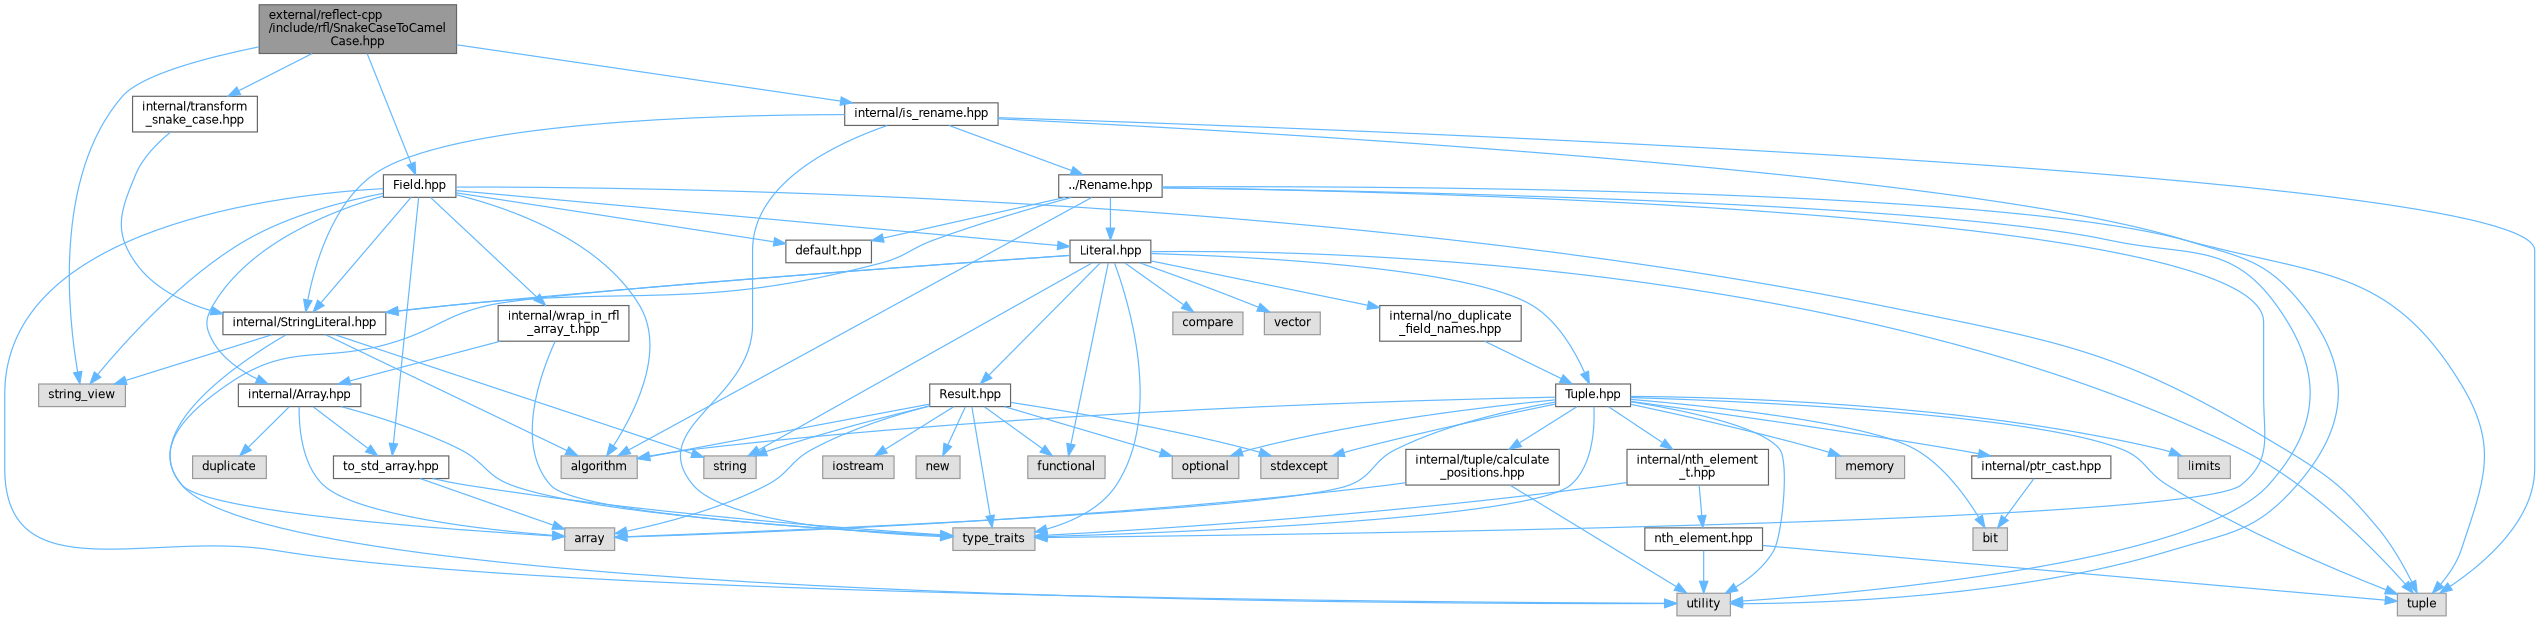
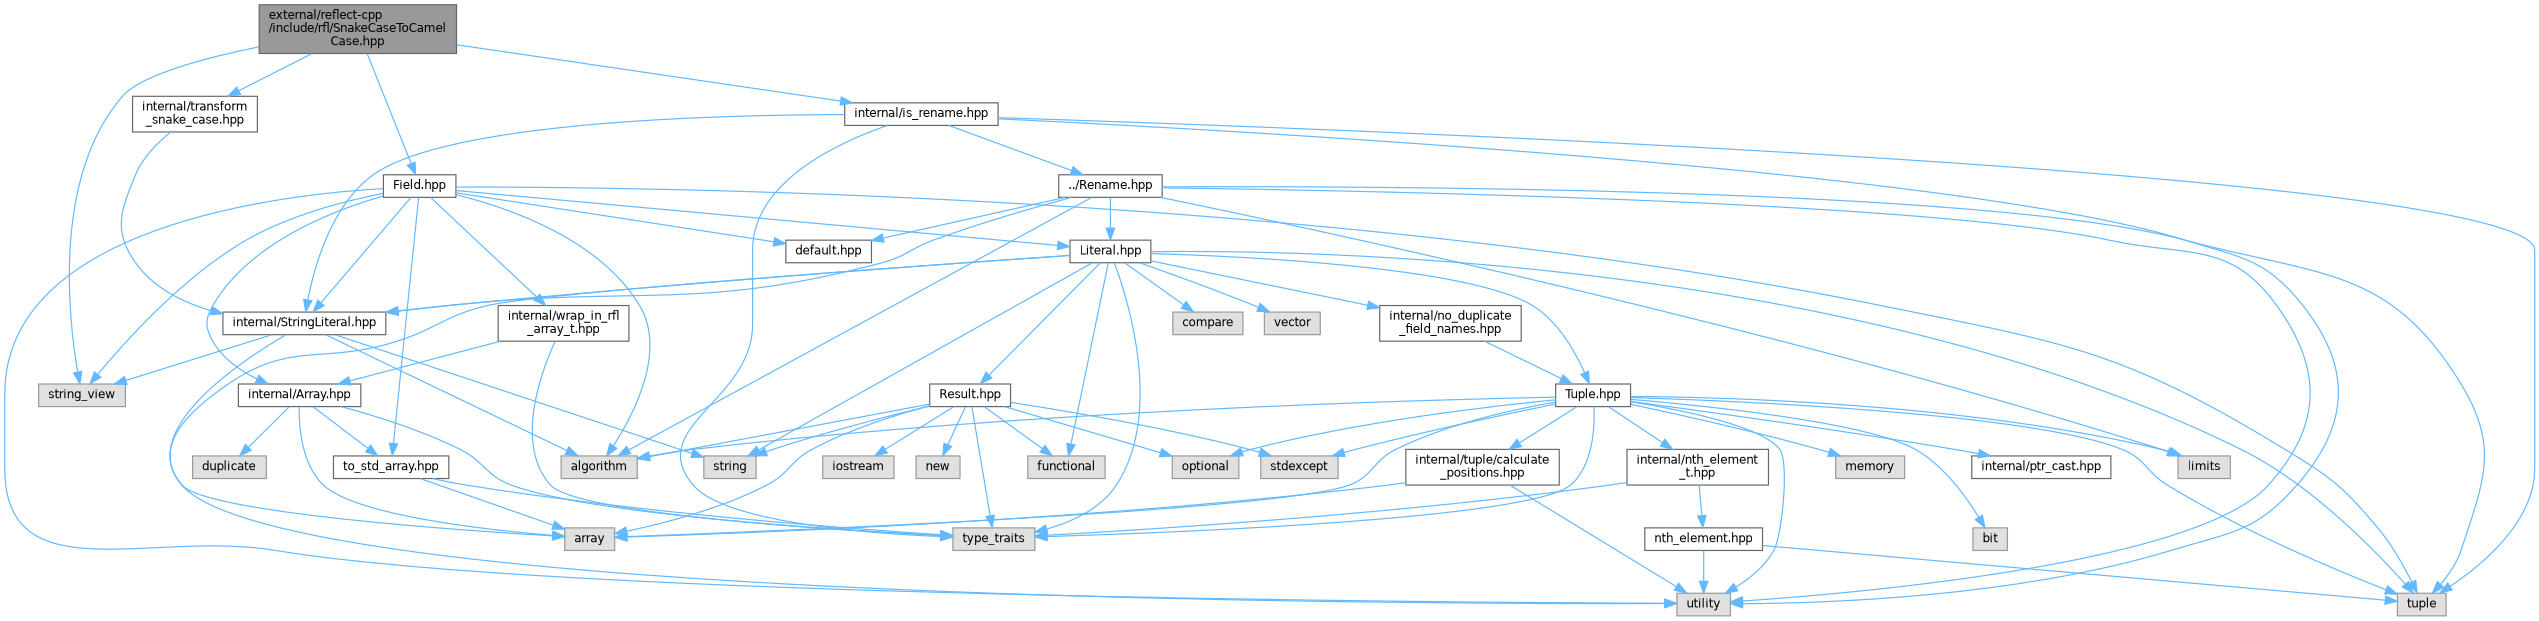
(2264, 381) -> (1668, 313)
(2019, 498) -> none
